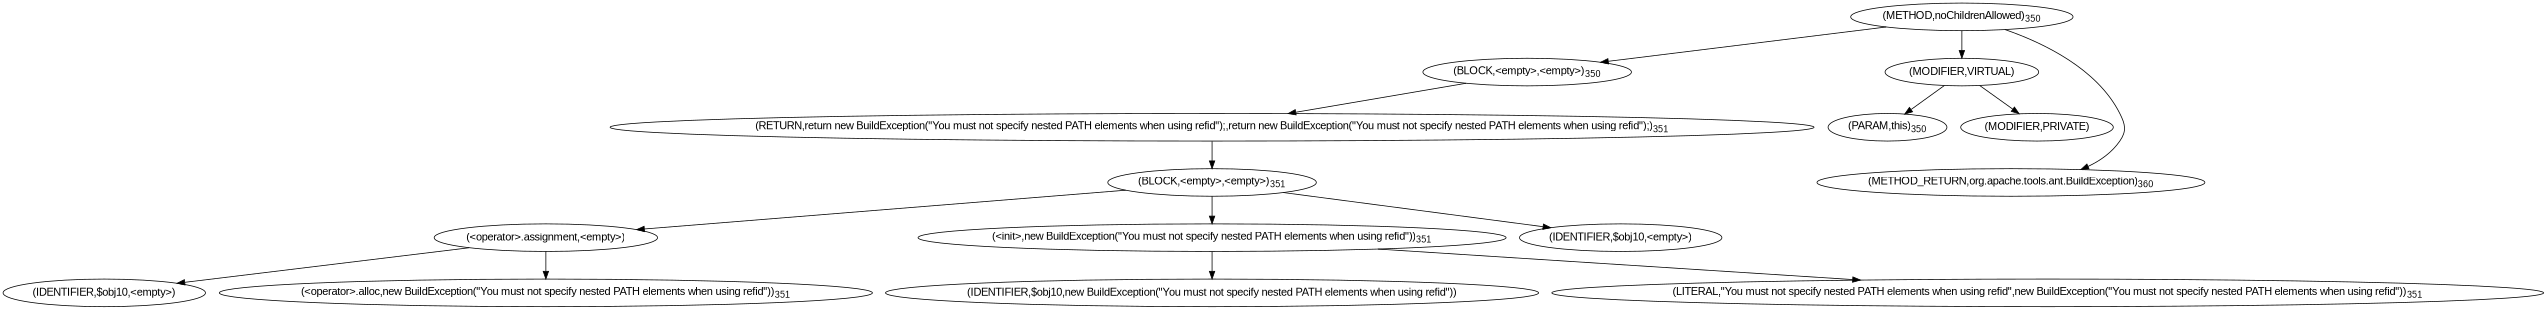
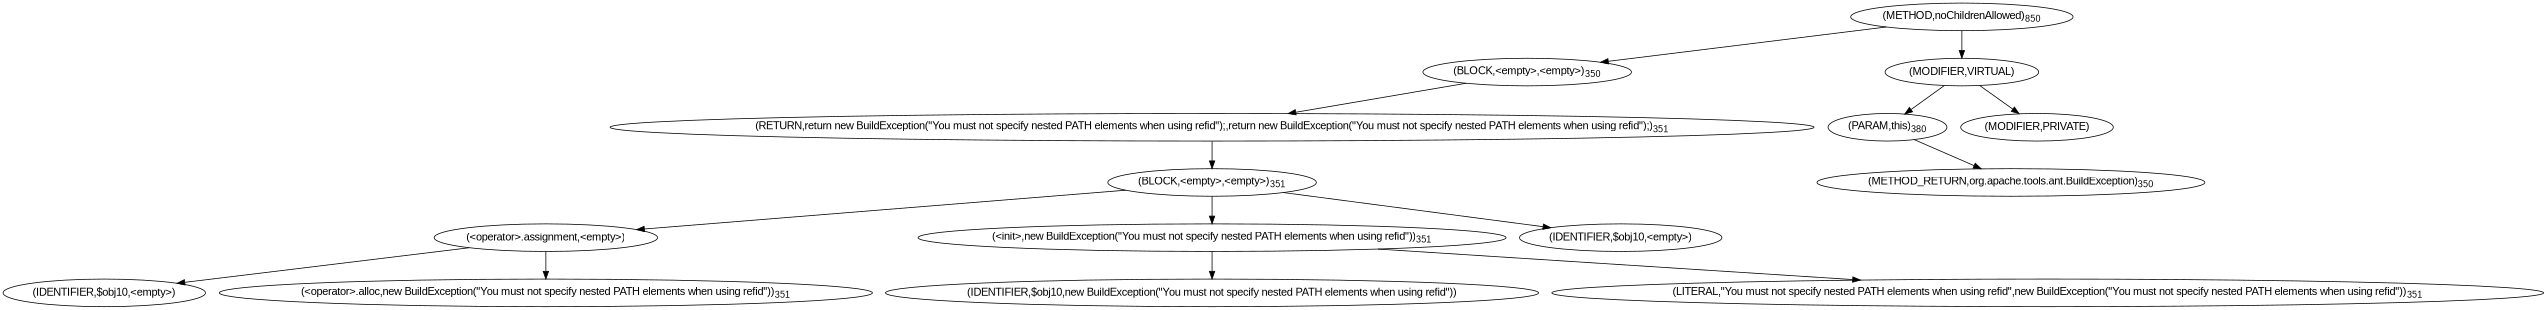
(2033, 16) -> (2033, 16)
(2098, 83) -> (1944, 153)
(1919, 126) -> (1919, 126)
(2146, 181) -> (2146, 181)
